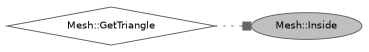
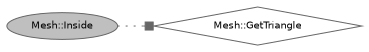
(228, 26) -> (130, 26)
